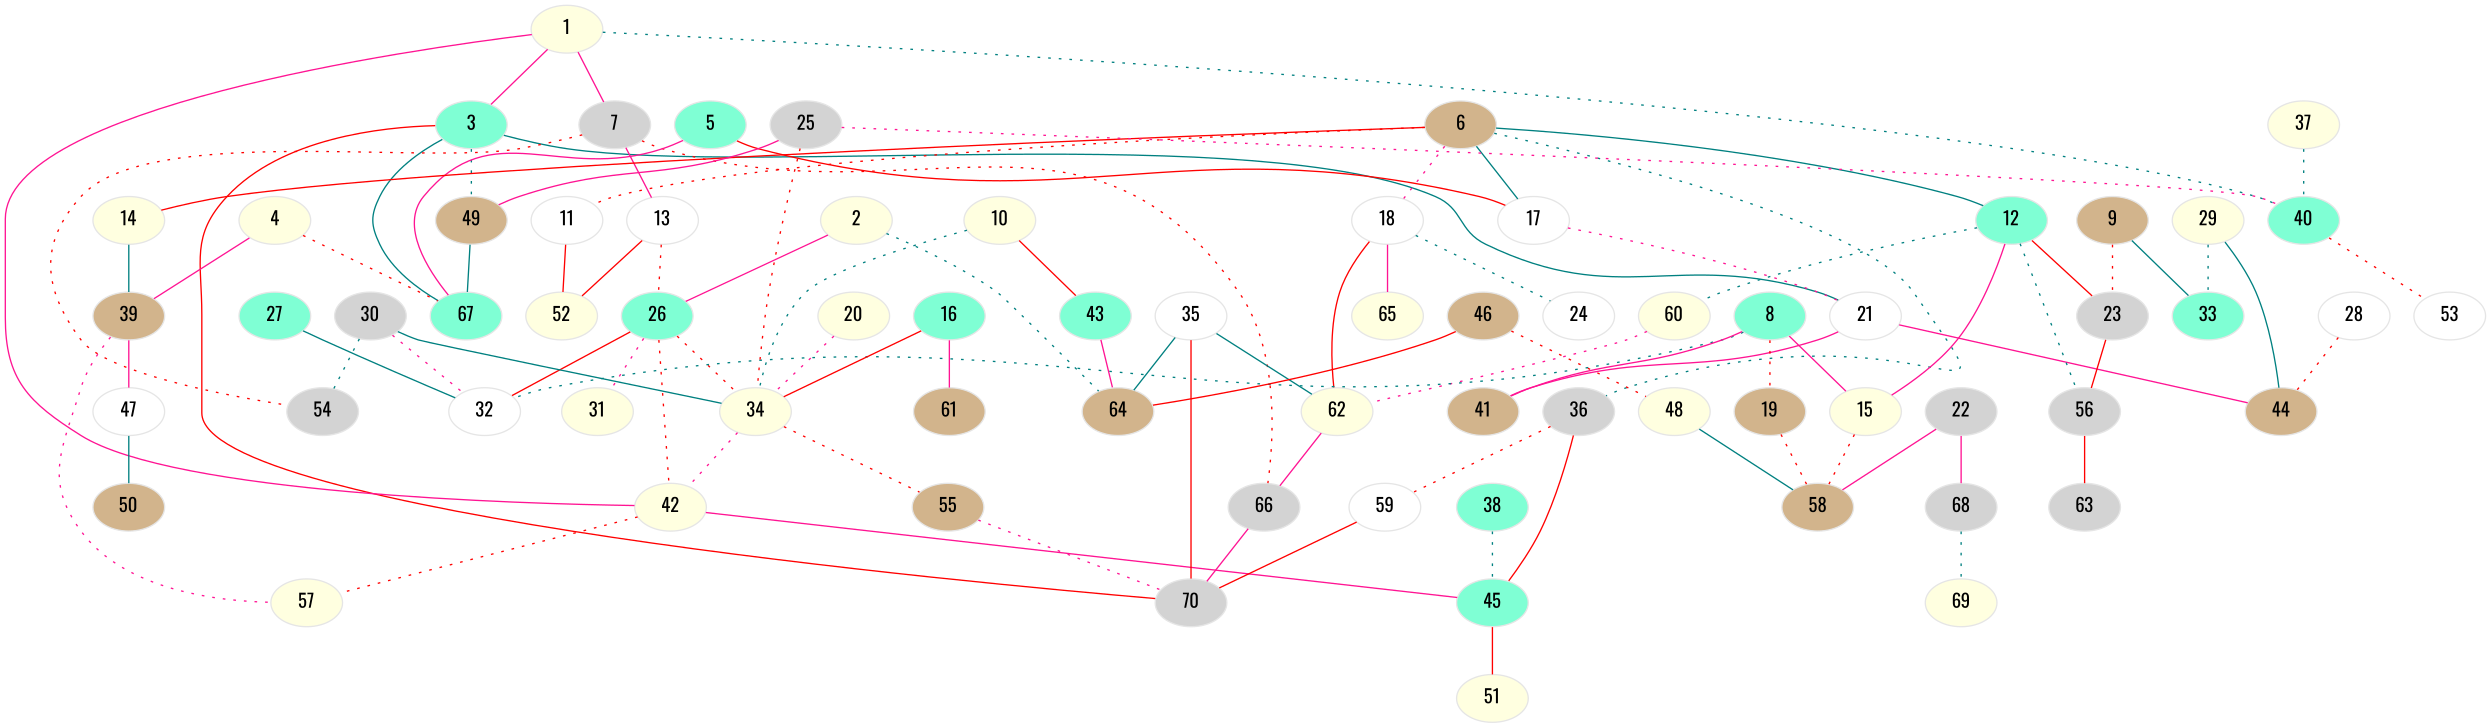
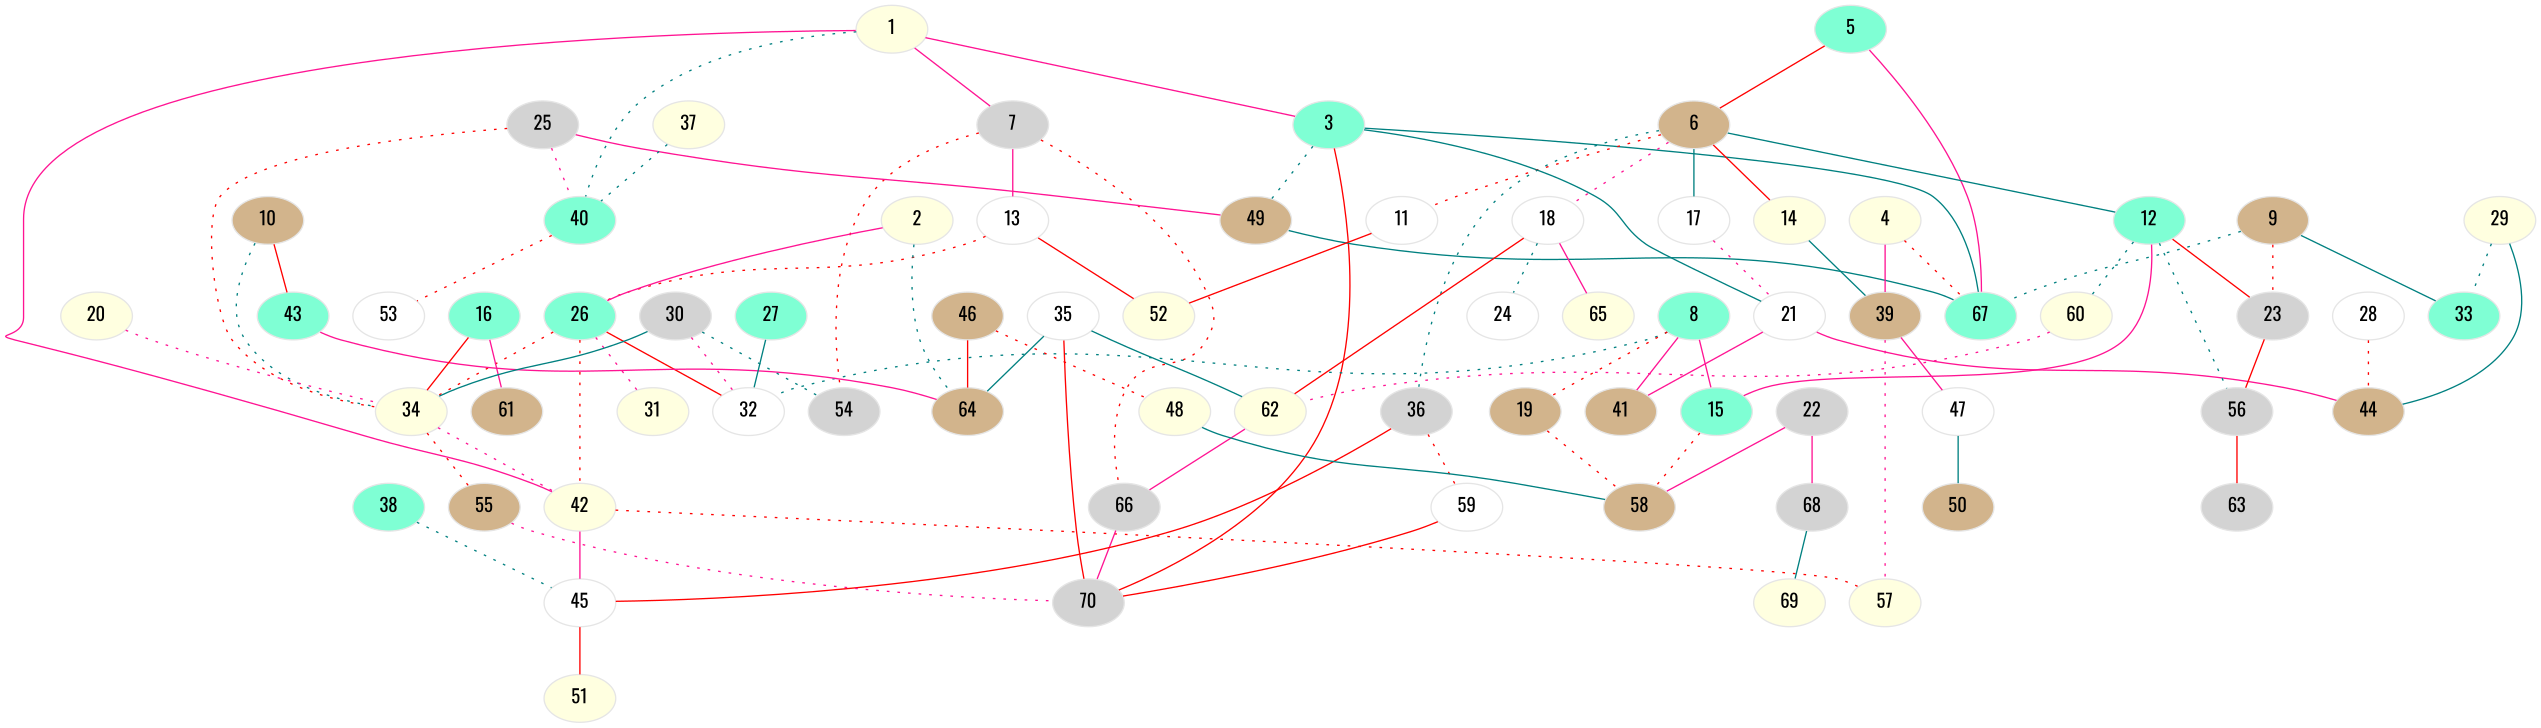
(1121, 175) -> (1772, 77)
(1000, 220) -> (268, 220)
none -> (2130, 262)
(1866, 412) -> (1716, 412)
(1961, 555) -> (1801, 555)
(1492, 603) -> (580, 603)
